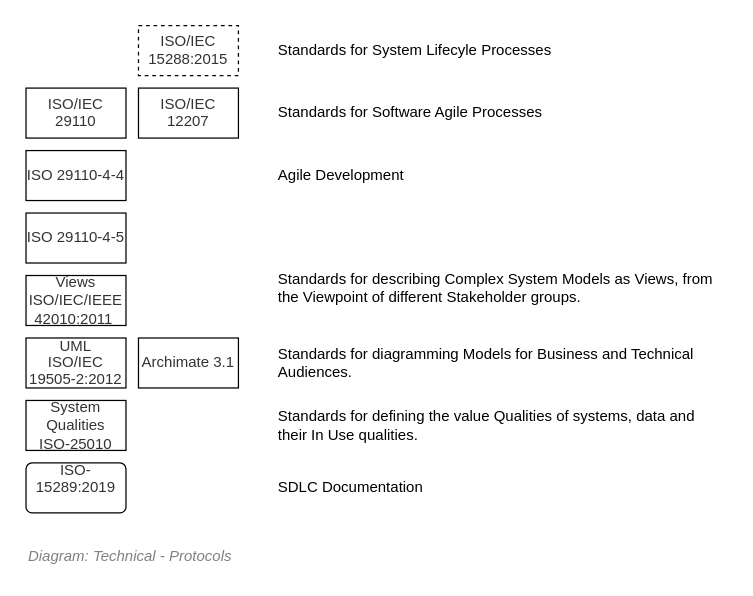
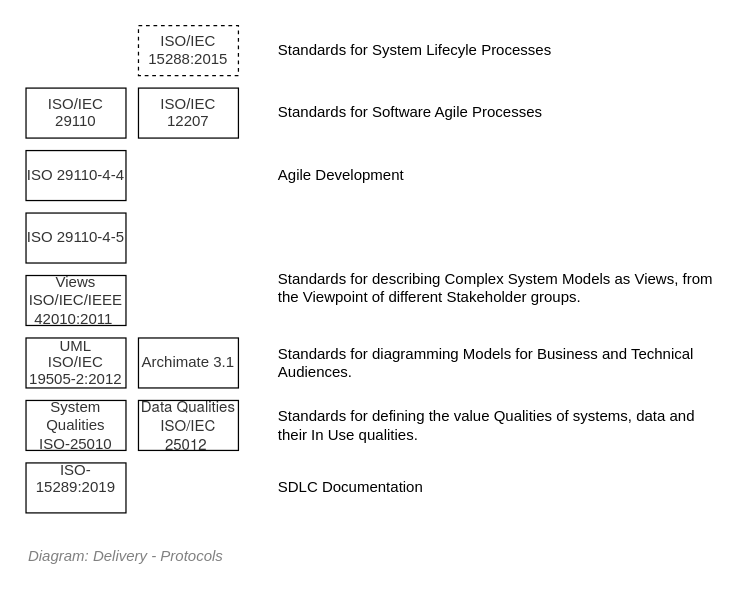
none -> (188, 426)
(76, 488) -> (76, 488)
(140, 557) -> (136, 557)
